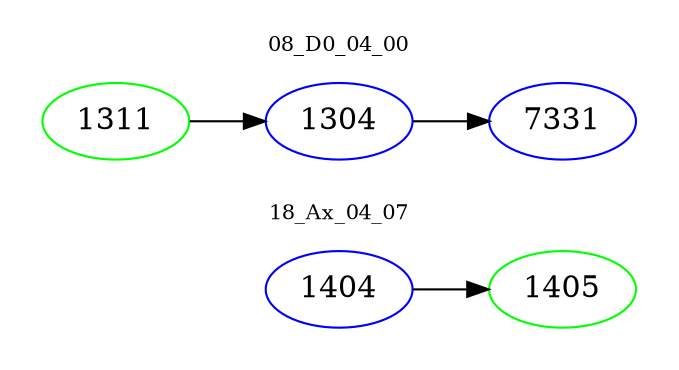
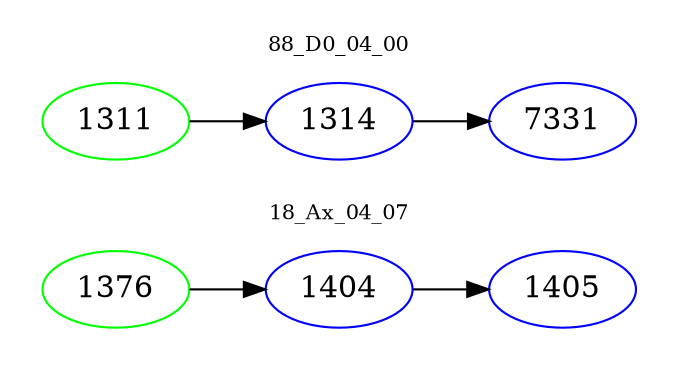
(339, 46) -> (339, 46)
(339, 121) -> (339, 121)
none -> (116, 289)
(563, 289) -> (563, 289)
